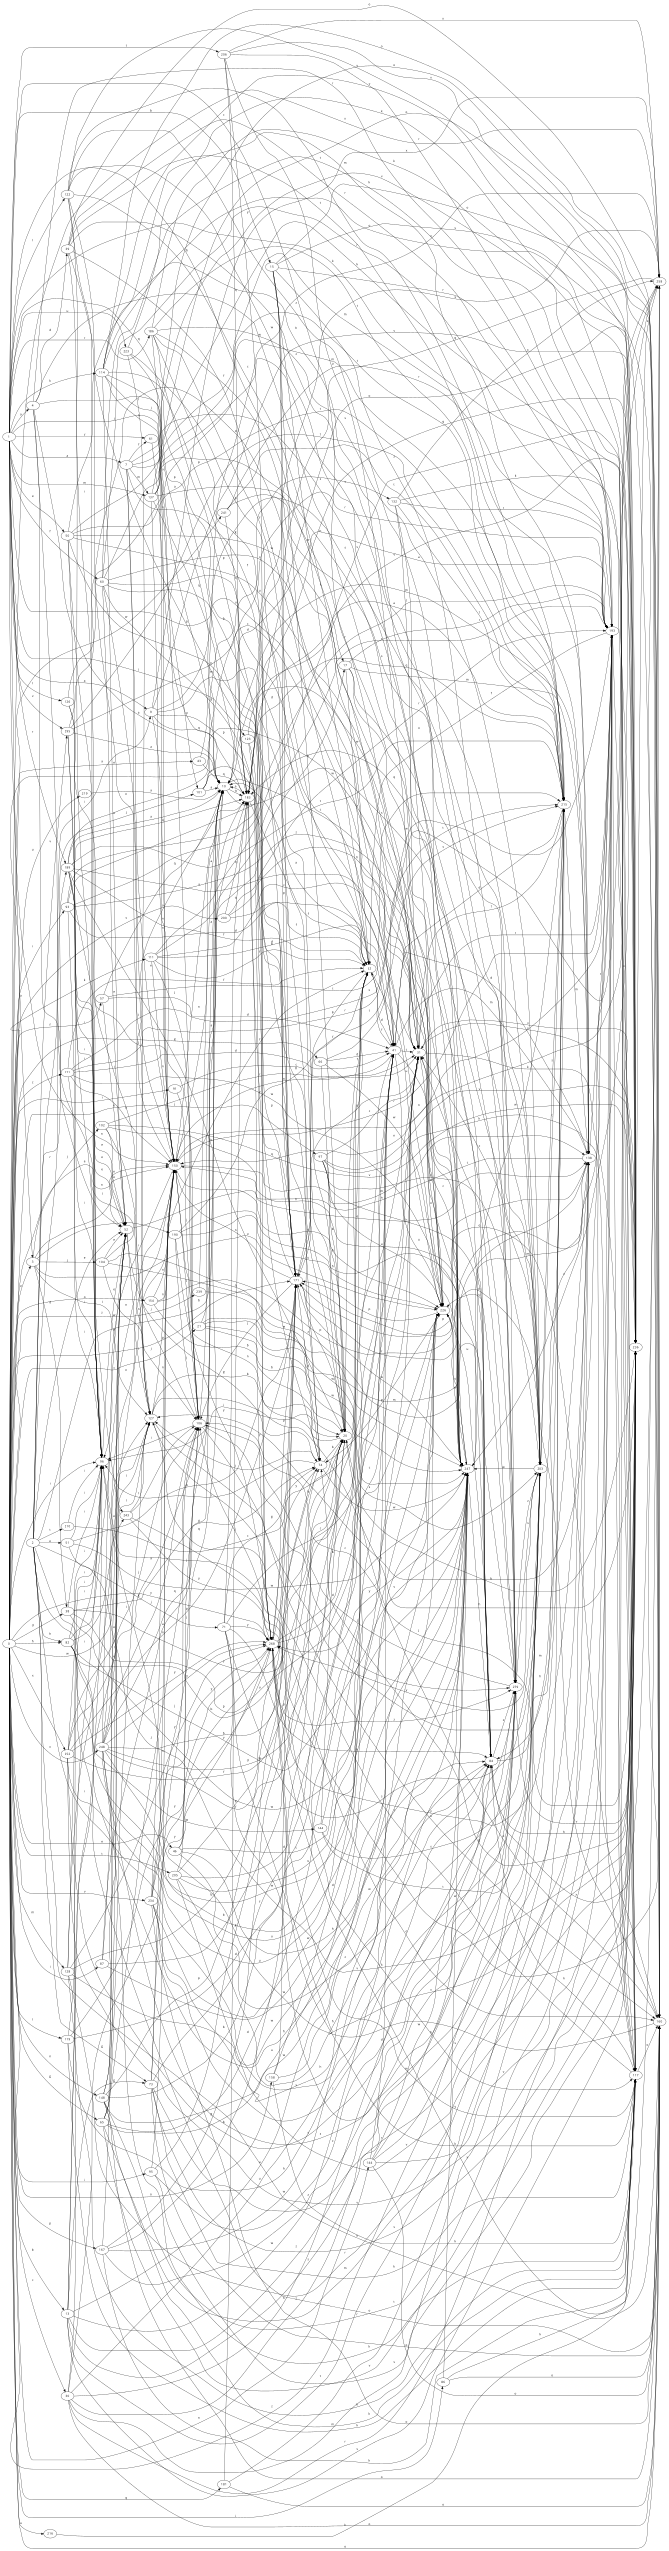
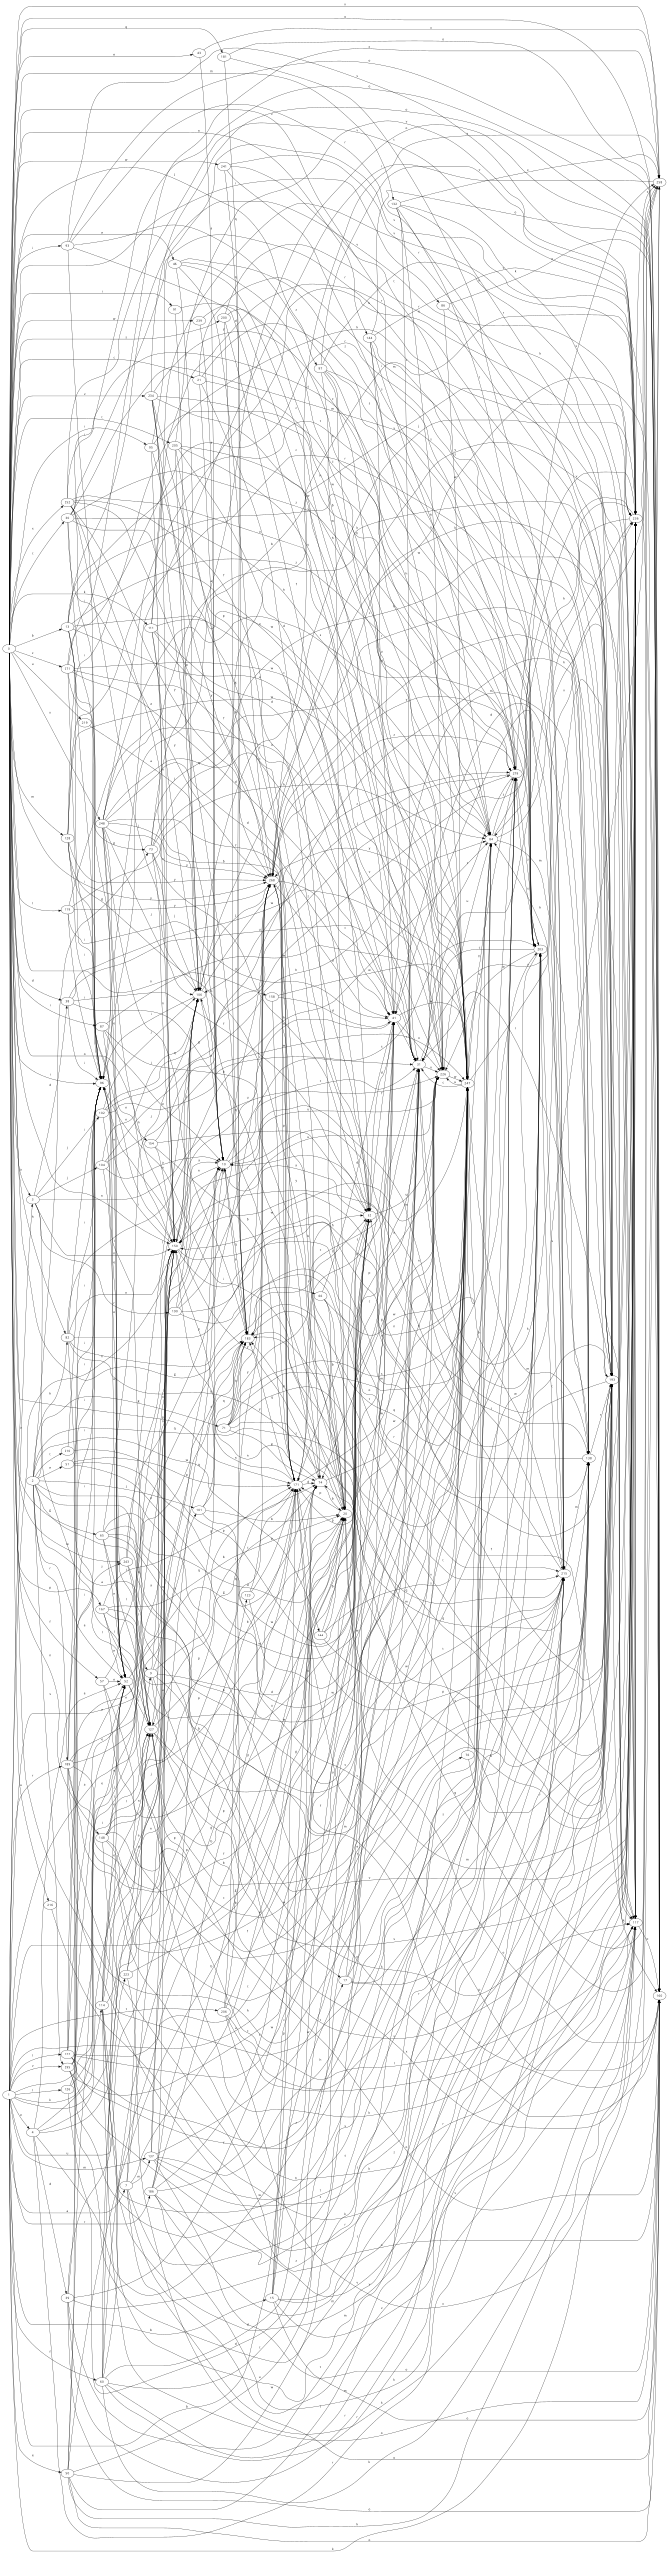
(151, 439) -> none
none -> (468, 1755)
(489, 2243) -> none
